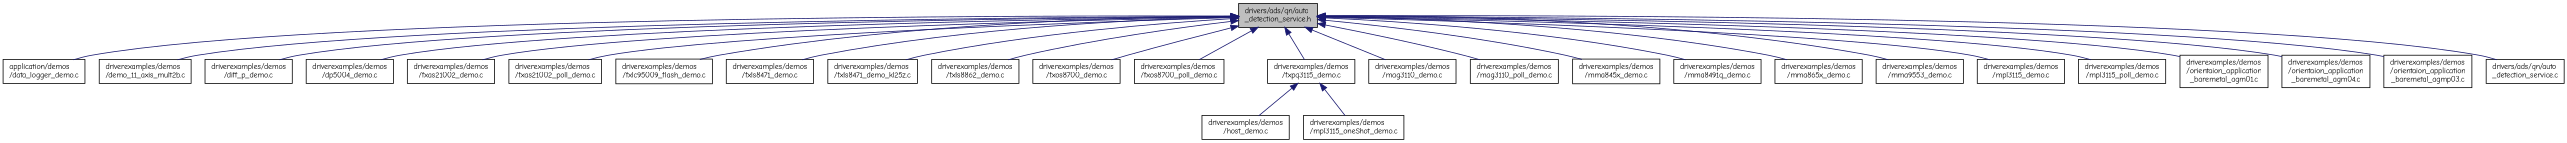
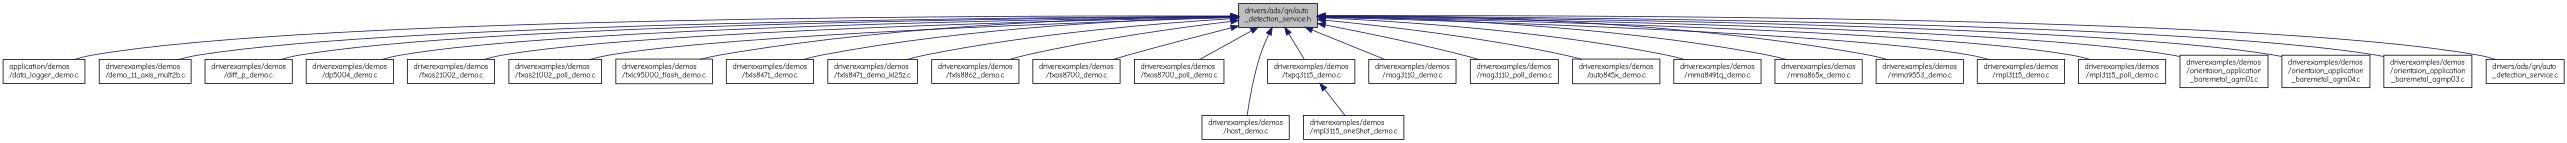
(664, 71) -> (664, 71)
(1616, 71) -> (1616, 71)
(1275, 102) -> (1255, 74)
